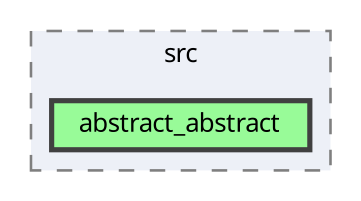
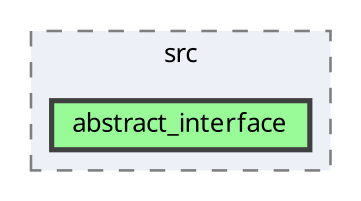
(181, 125) -> (181, 125)
